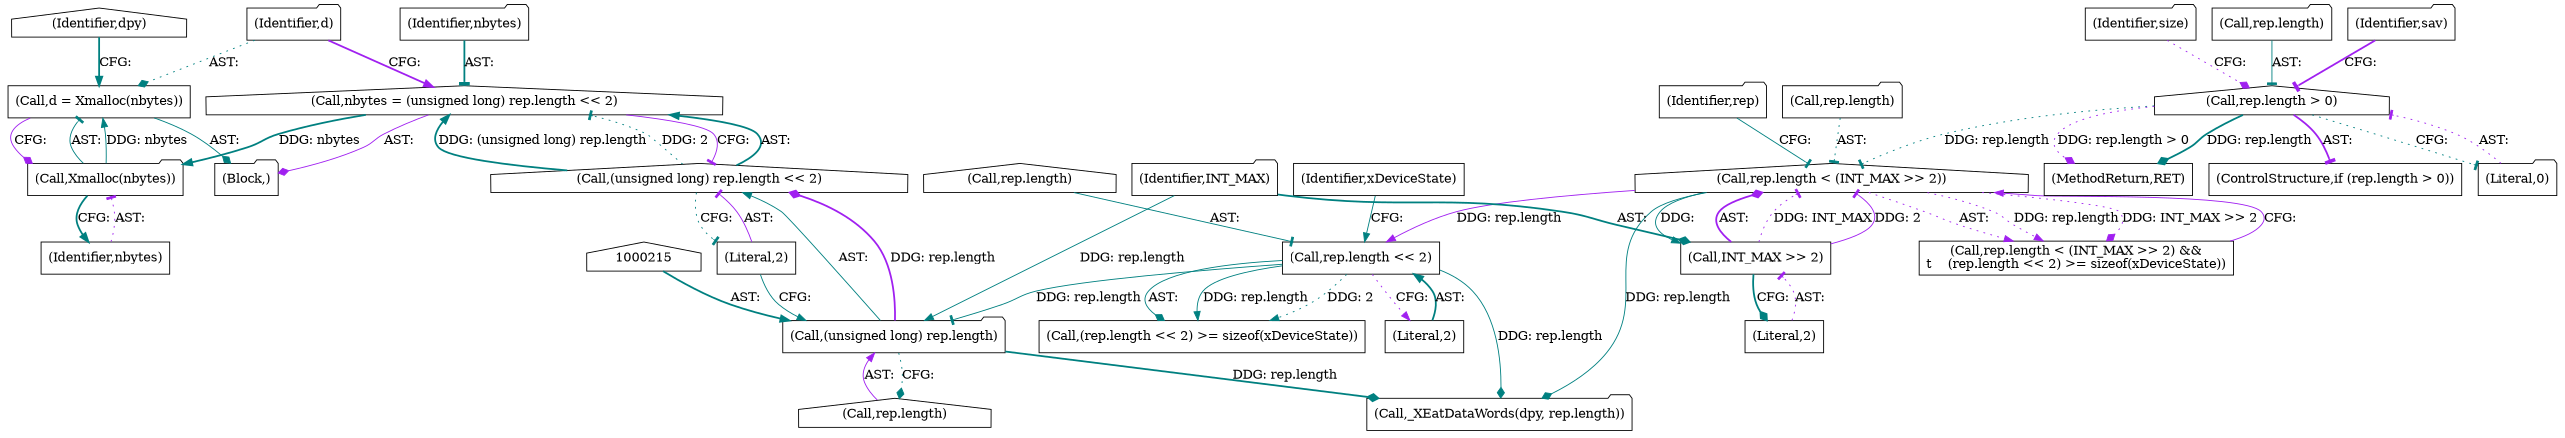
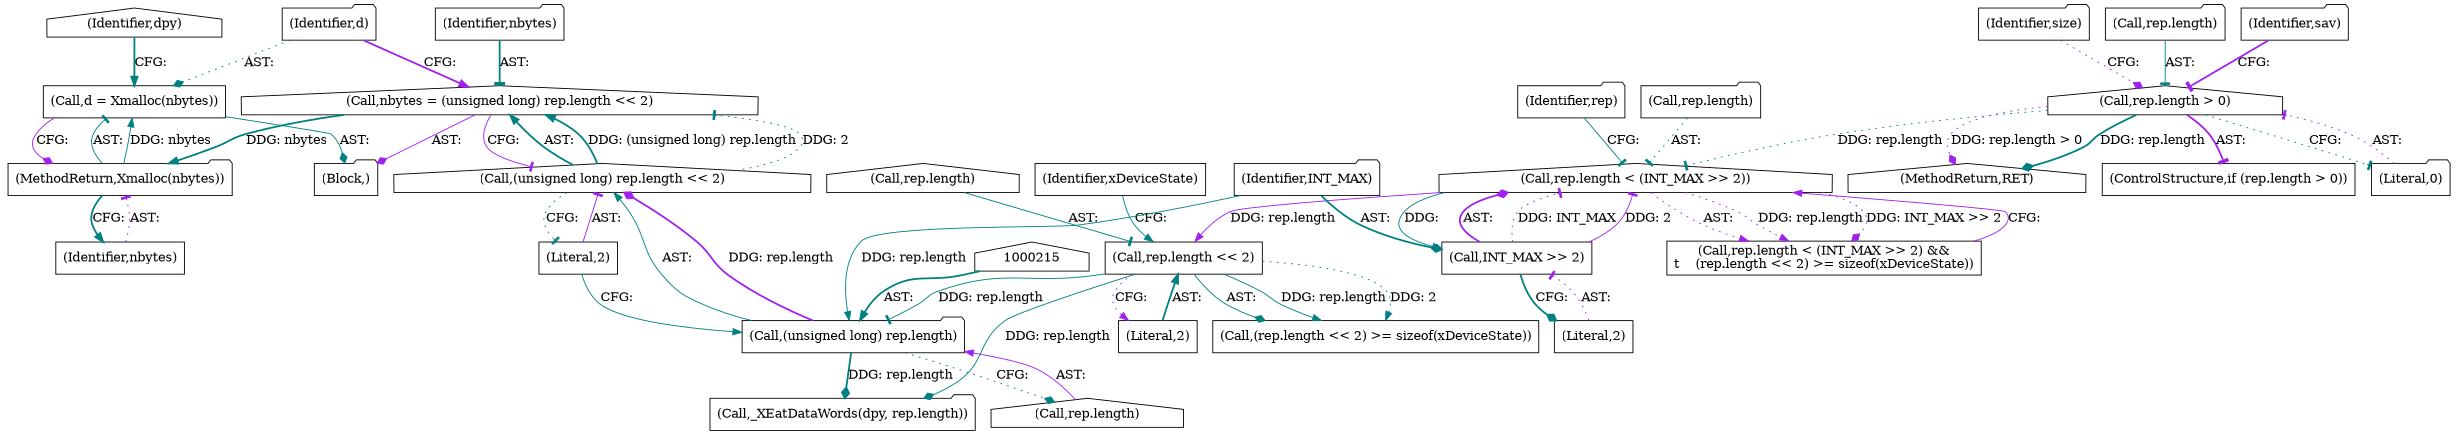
(105, 180) -> (120, 180)
(2118, 180) -> (1967, 180)
(1626, 286) -> none
